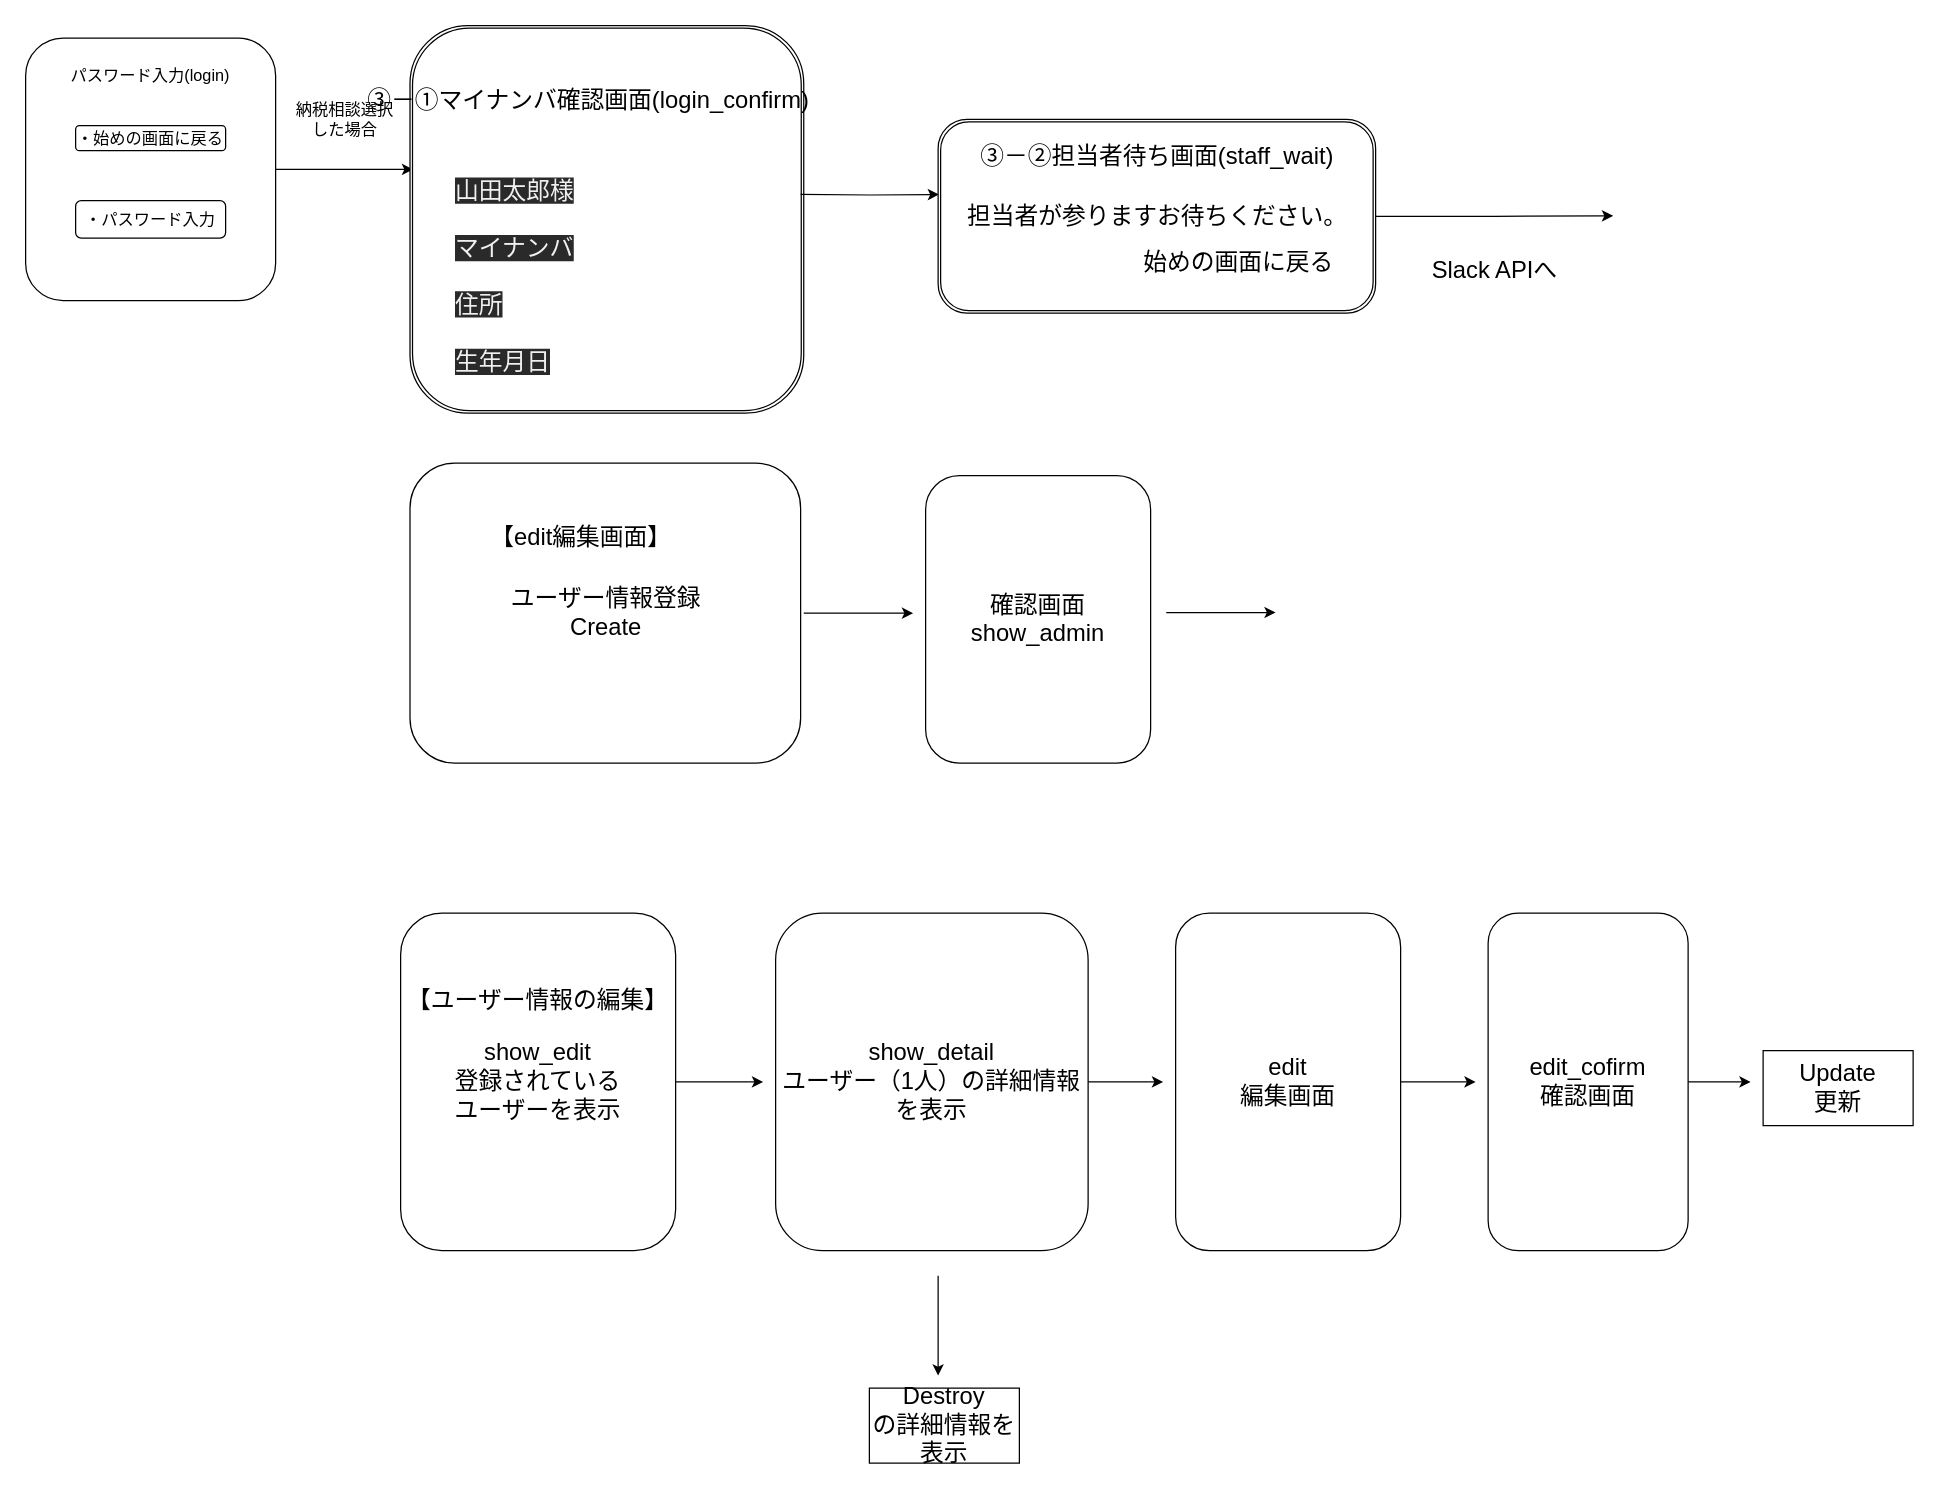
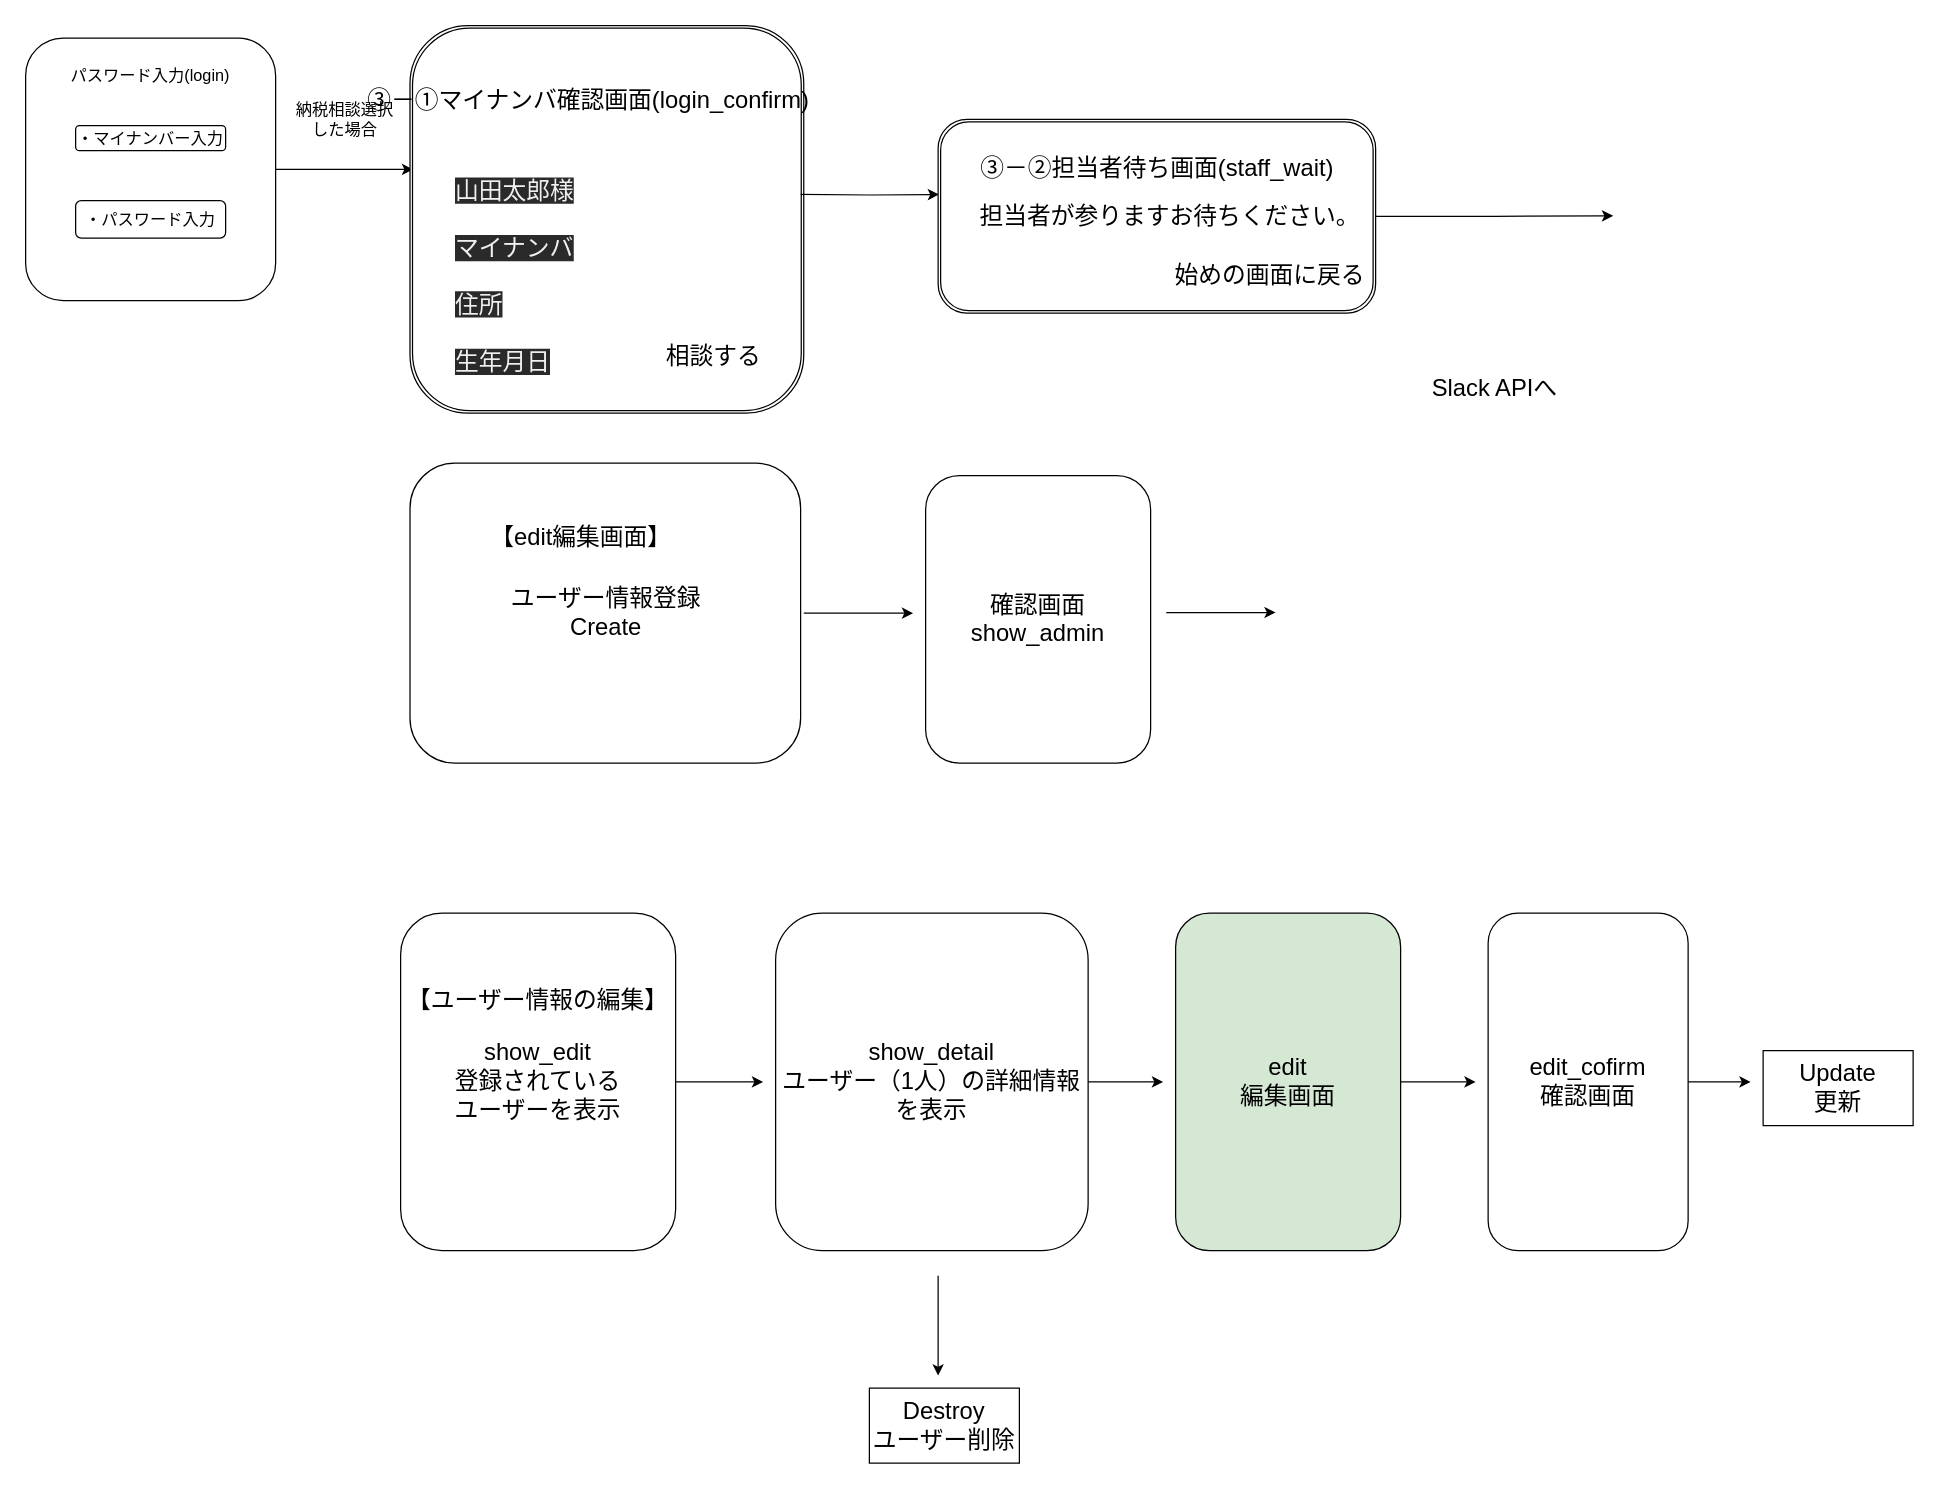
(151, 138) -> (151, 138)
(1157, 157) -> (1157, 169)
(1157, 216) -> (1169, 216)
(1238, 263) -> (1269, 276)
(1494, 271) -> (1494, 389)
none -> (713, 357)
(1288, 1082) -> (1288, 1082)
(944, 1426) -> (944, 1426)
